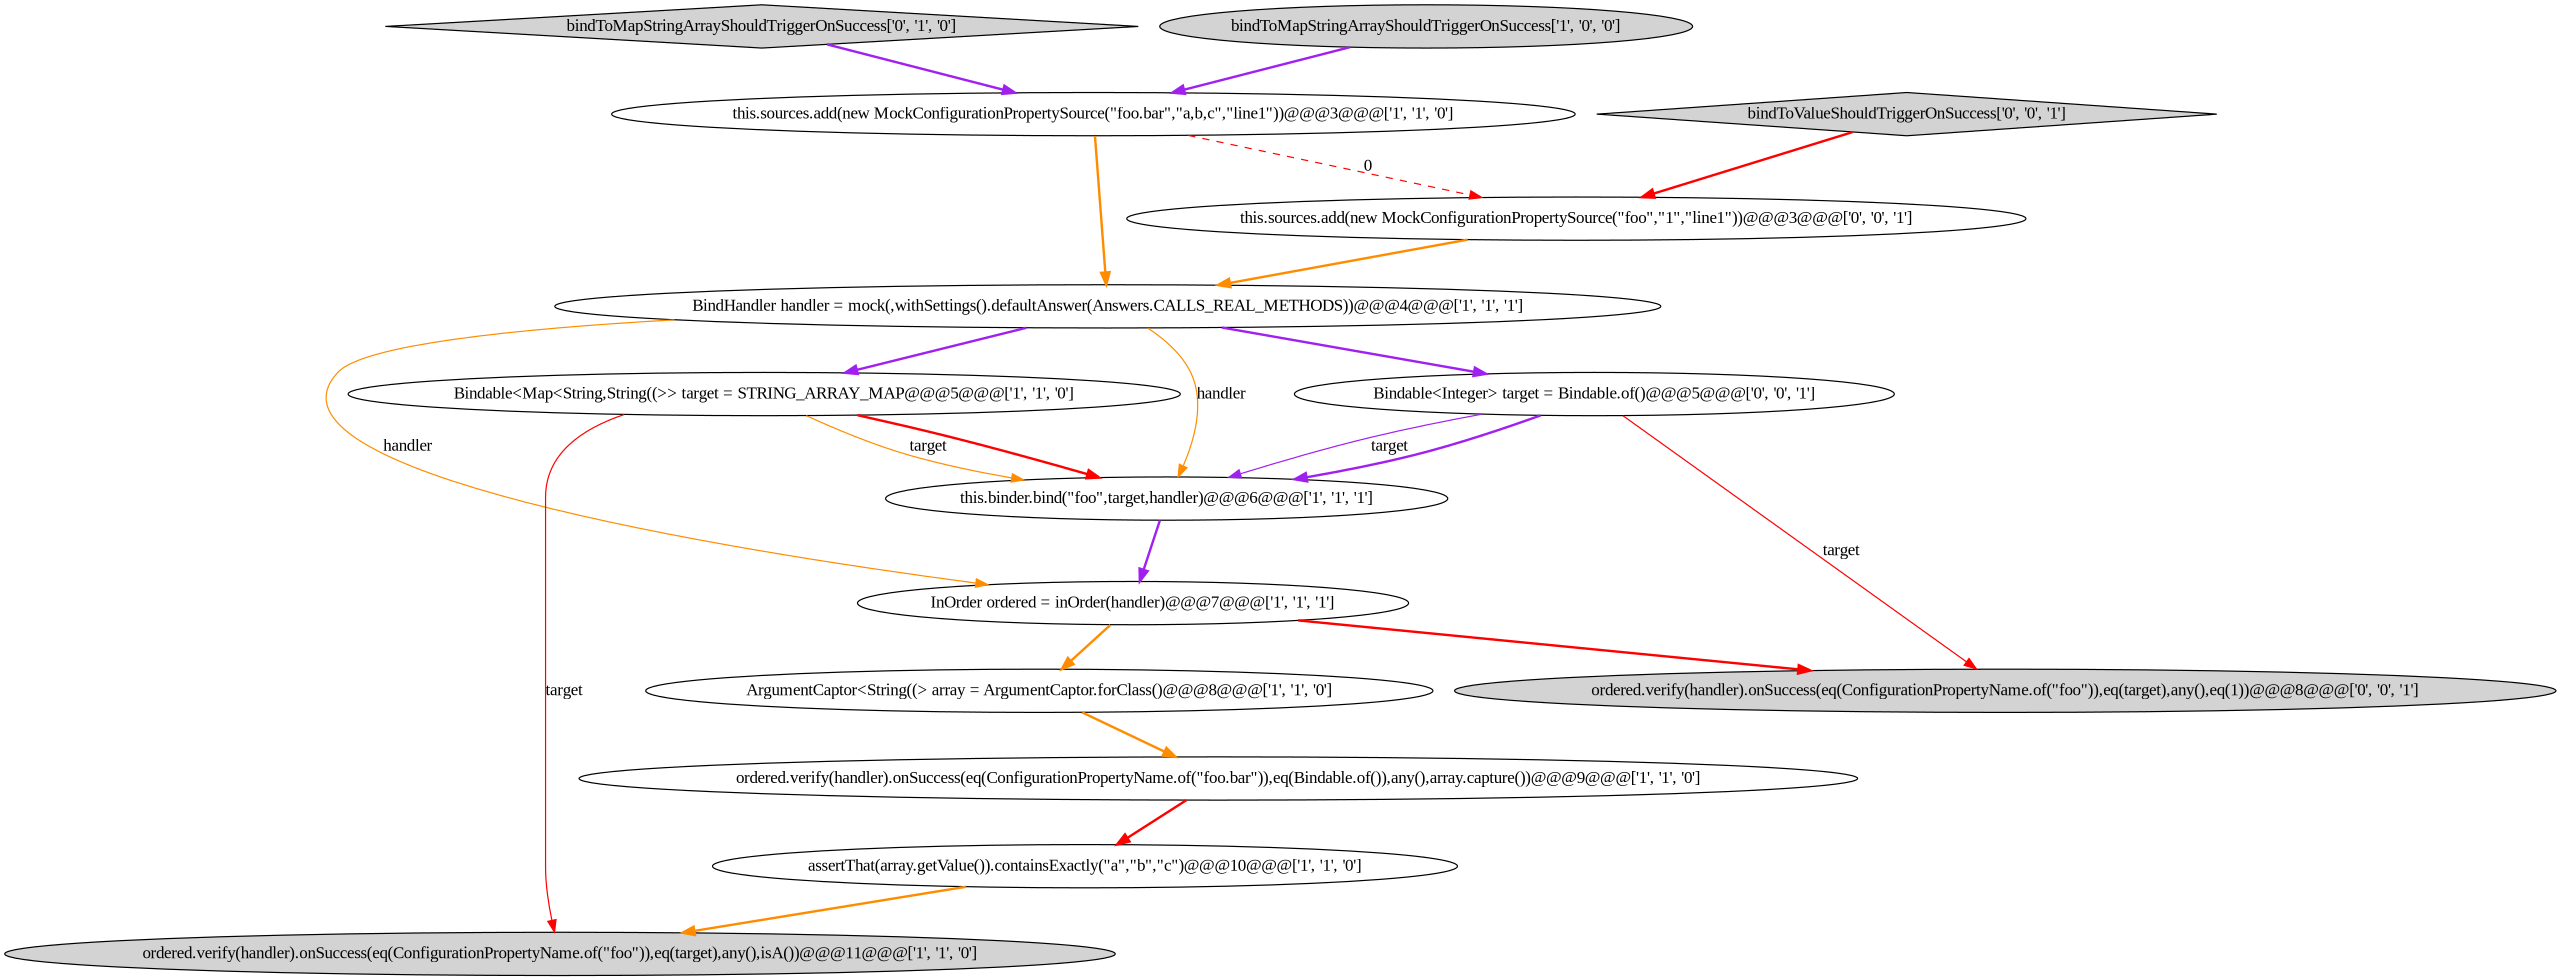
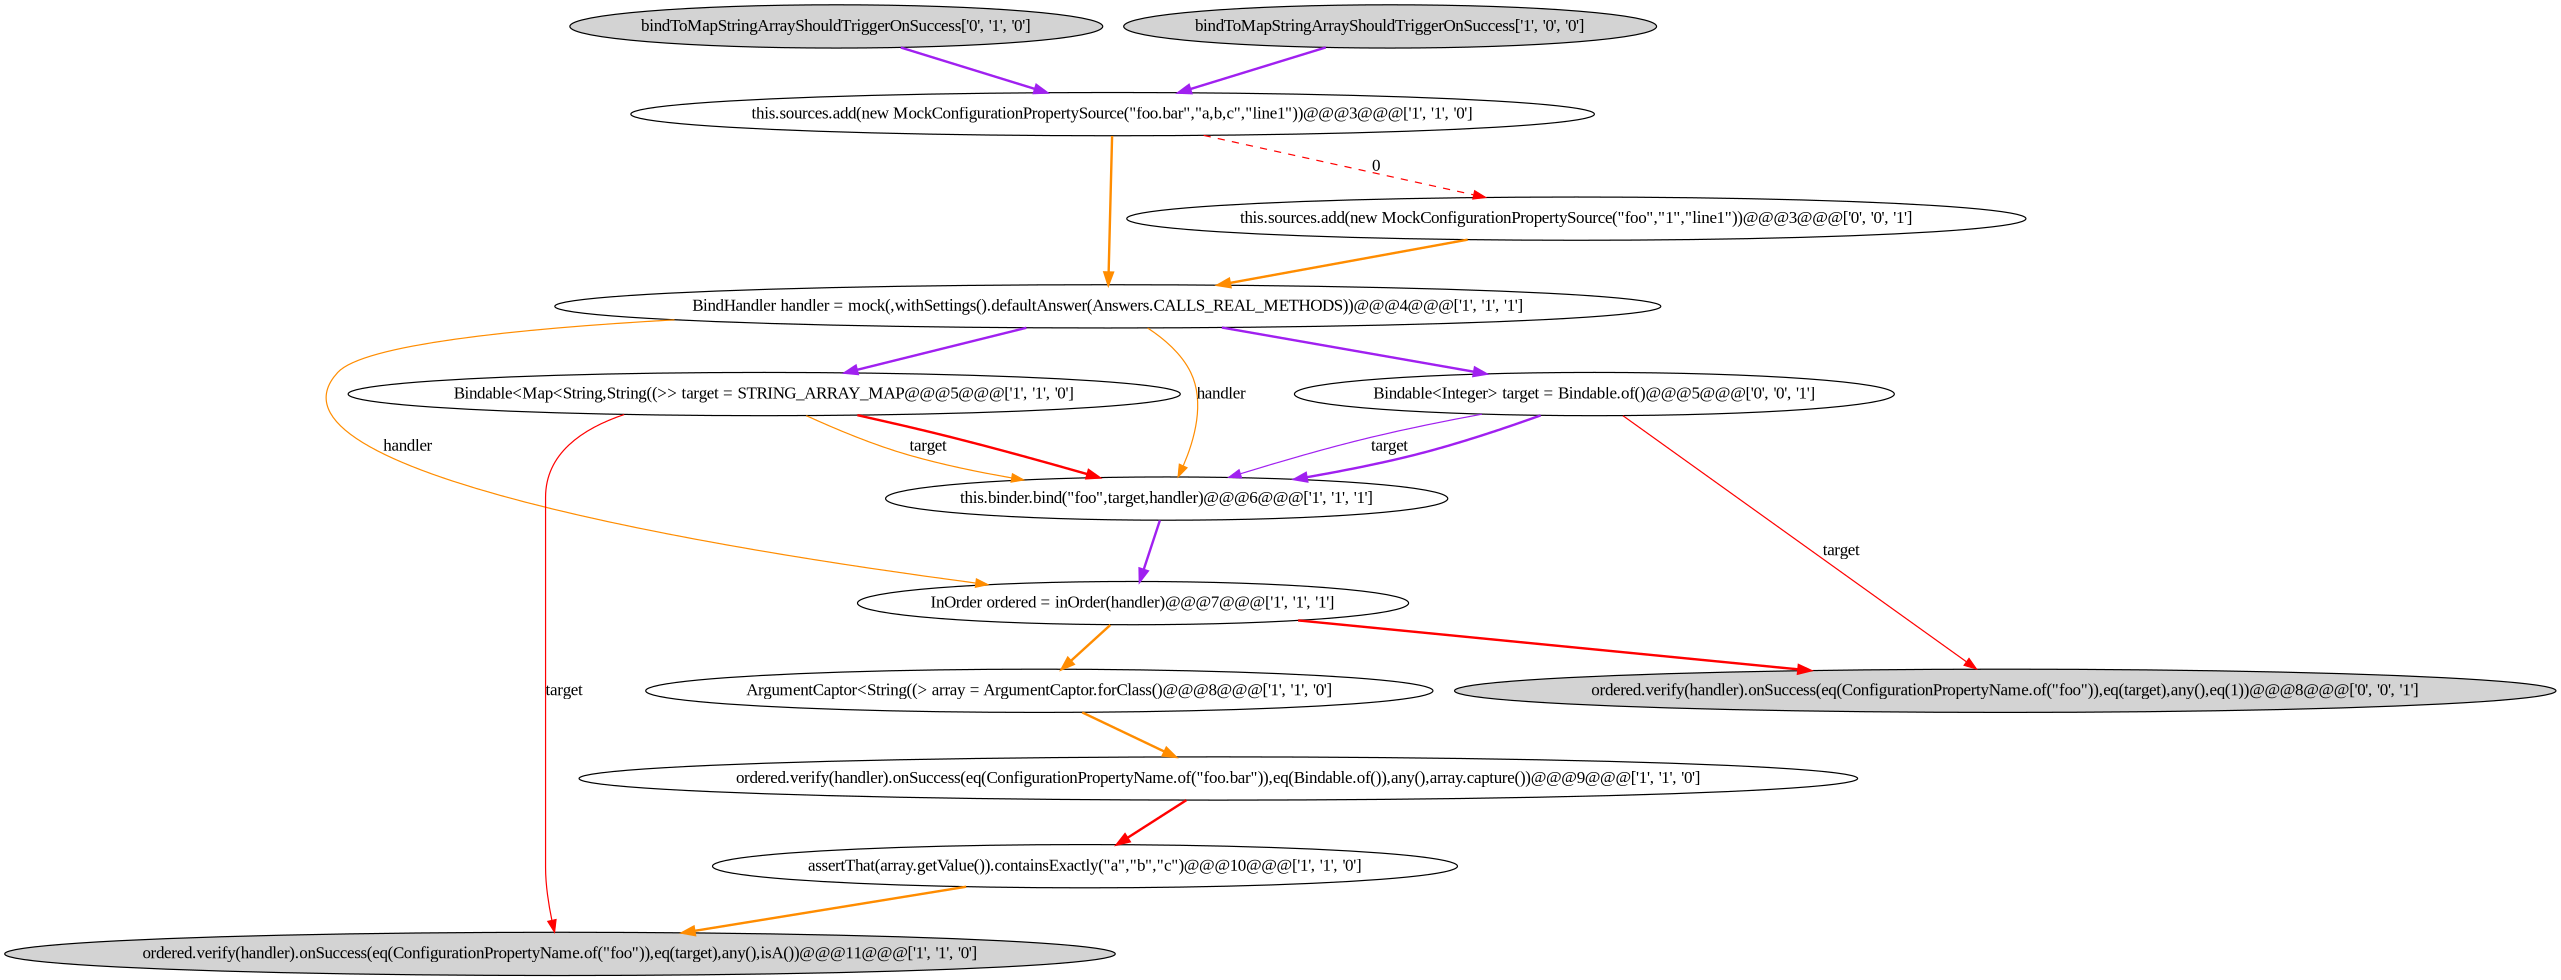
(762, 26) -> (836, 26)
(1907, 114) -> none
